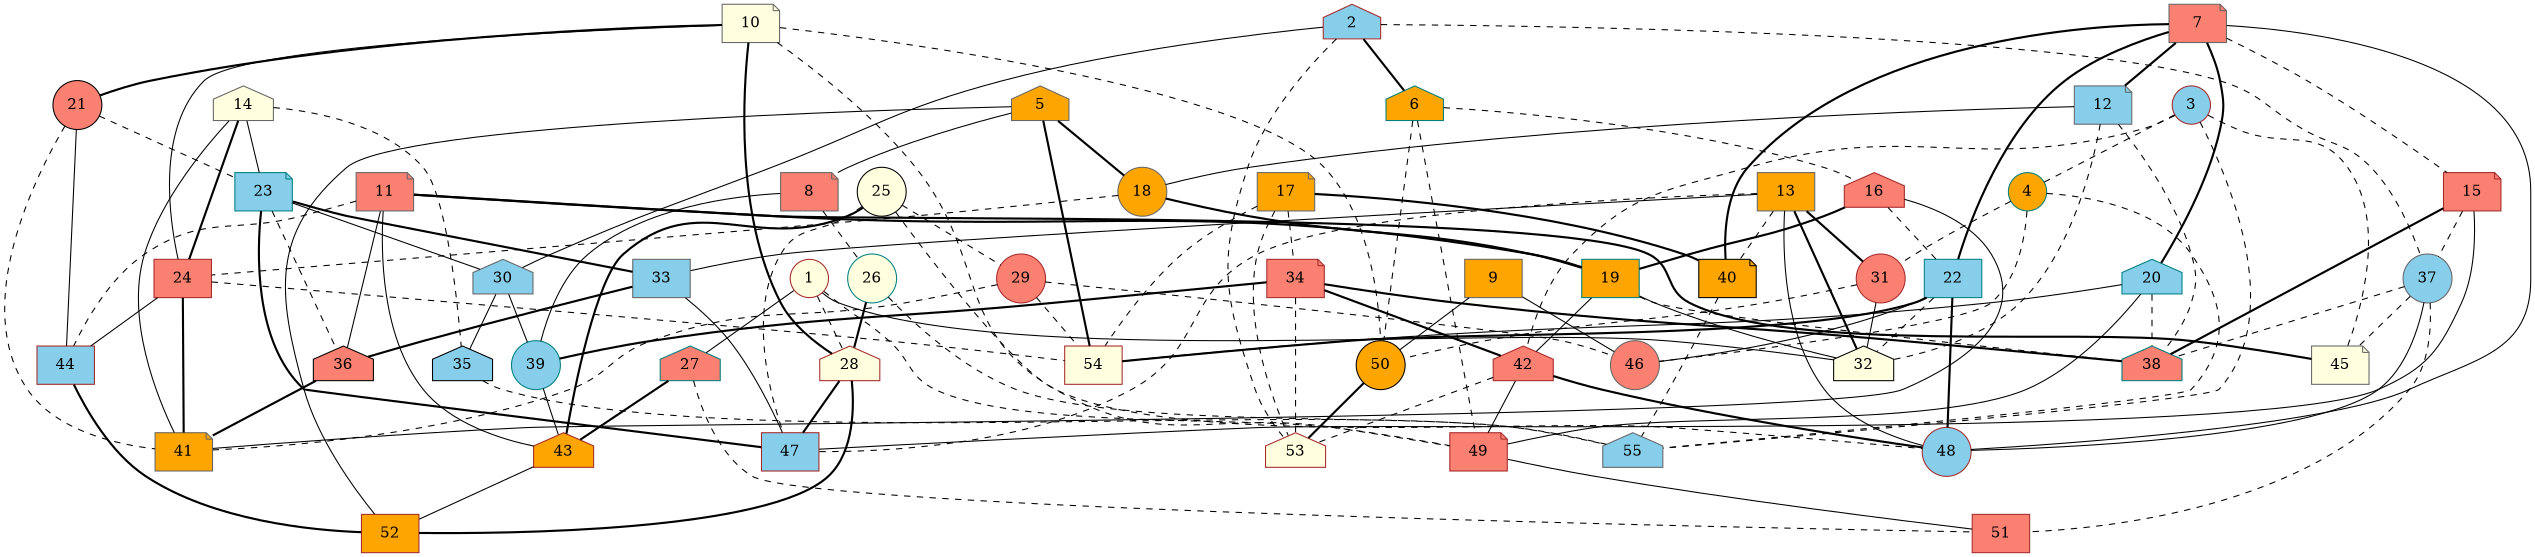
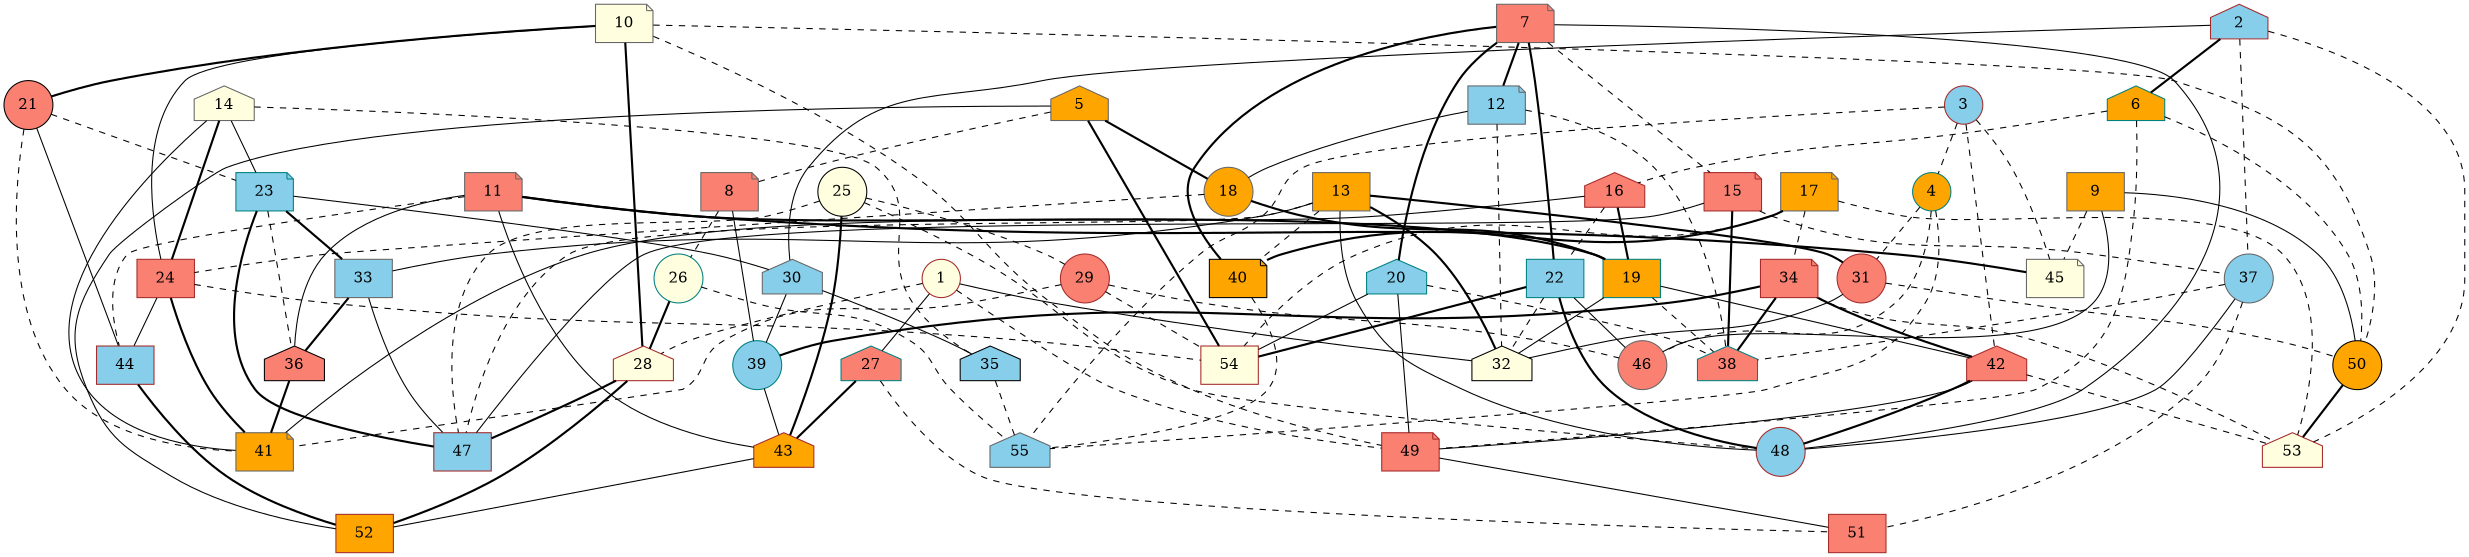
(923, 139) -> (904, 144)
(2385, 321) -> (2075, 235)
